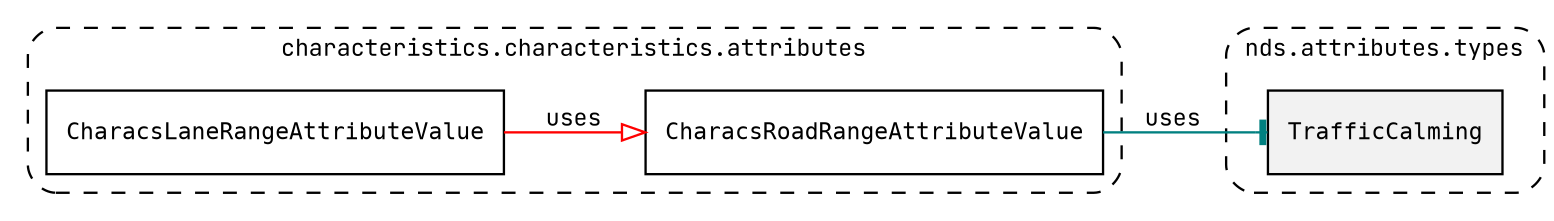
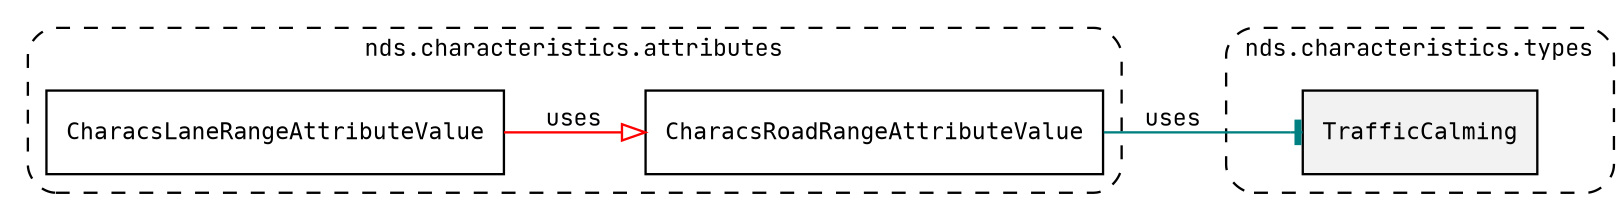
(575, 50) -> (575, 50)
(1385, 50) -> (1420, 50)
